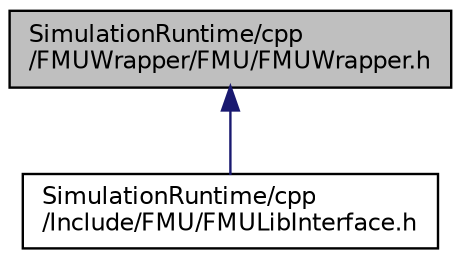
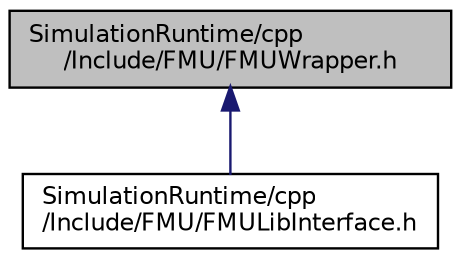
(230, 49) -> (230, 49)
